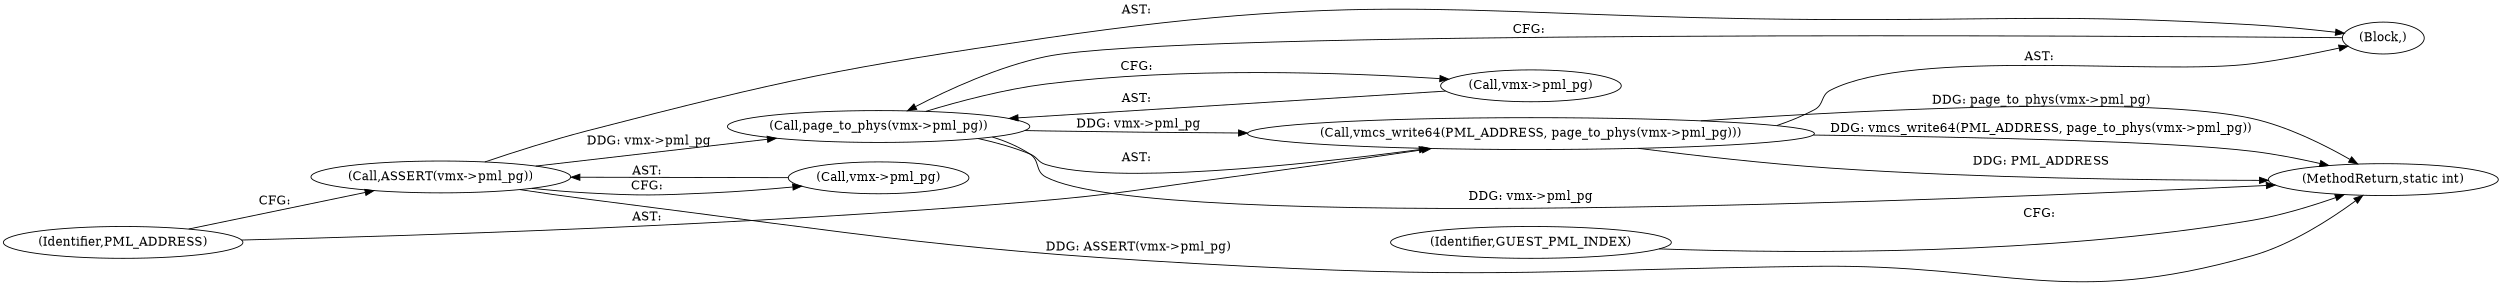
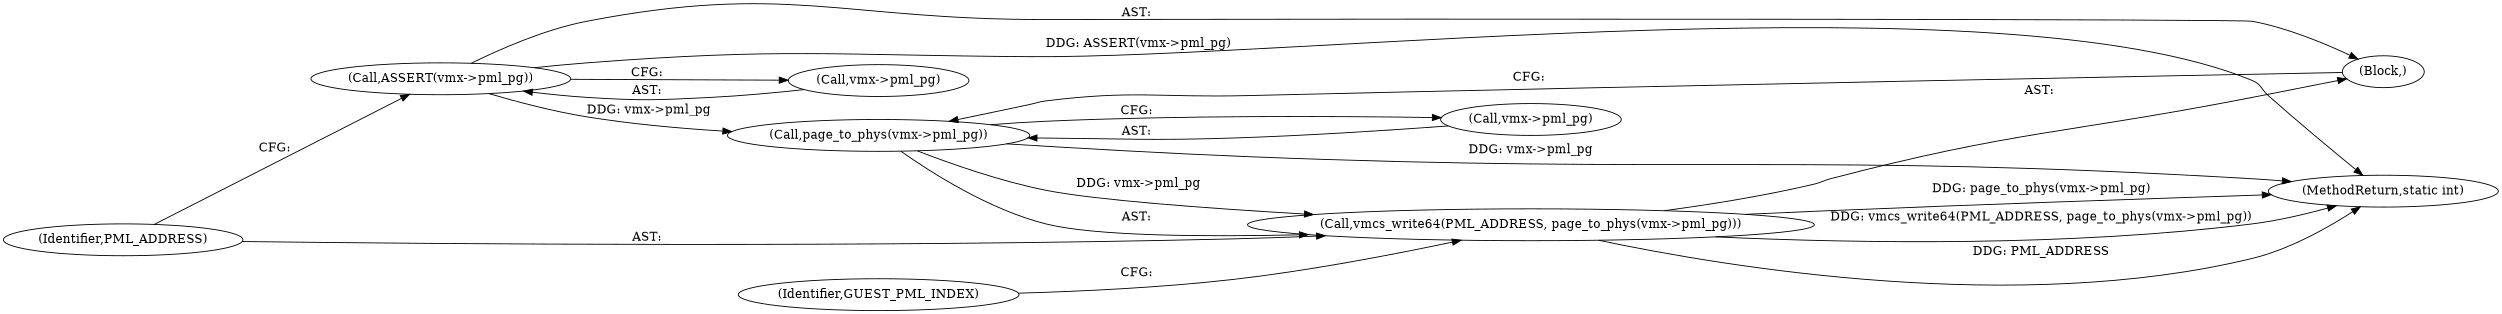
(2000, 246) -> (1237, 279)
